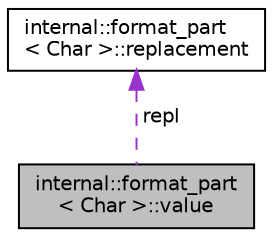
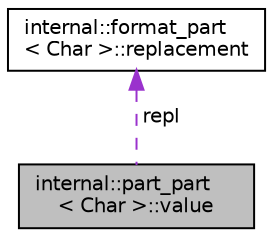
(137, 196) -> (137, 196)
